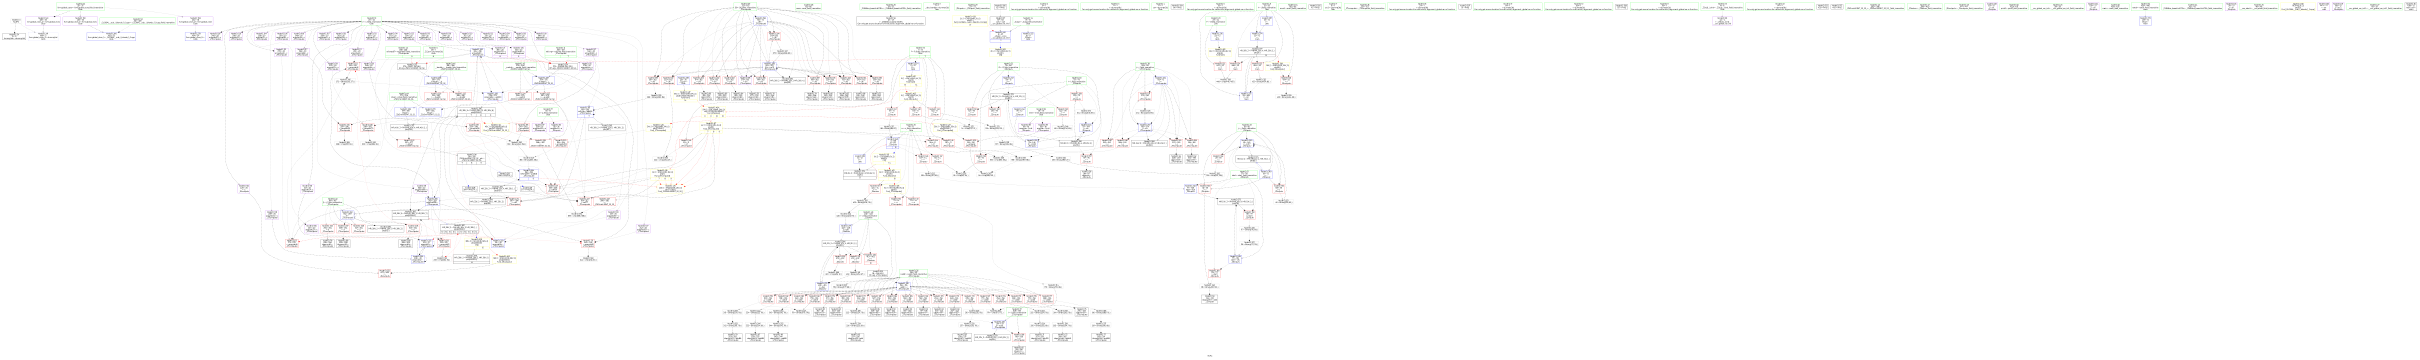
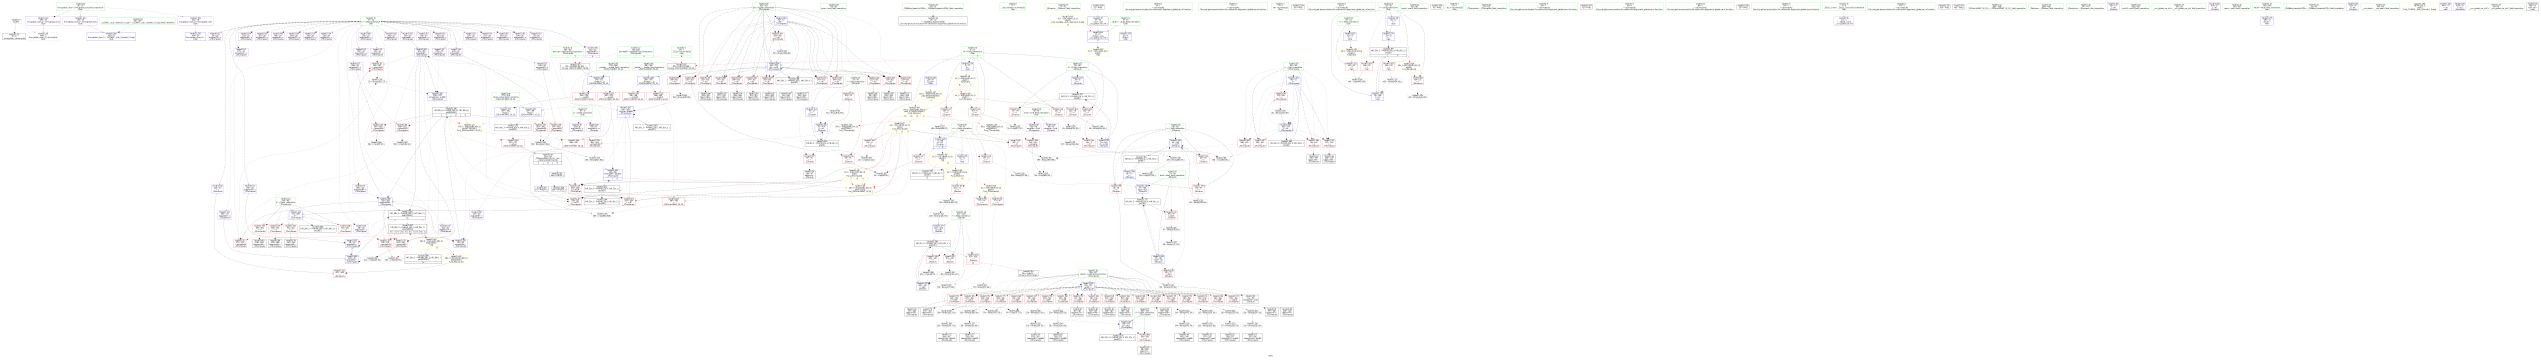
(500, 52) -> none
